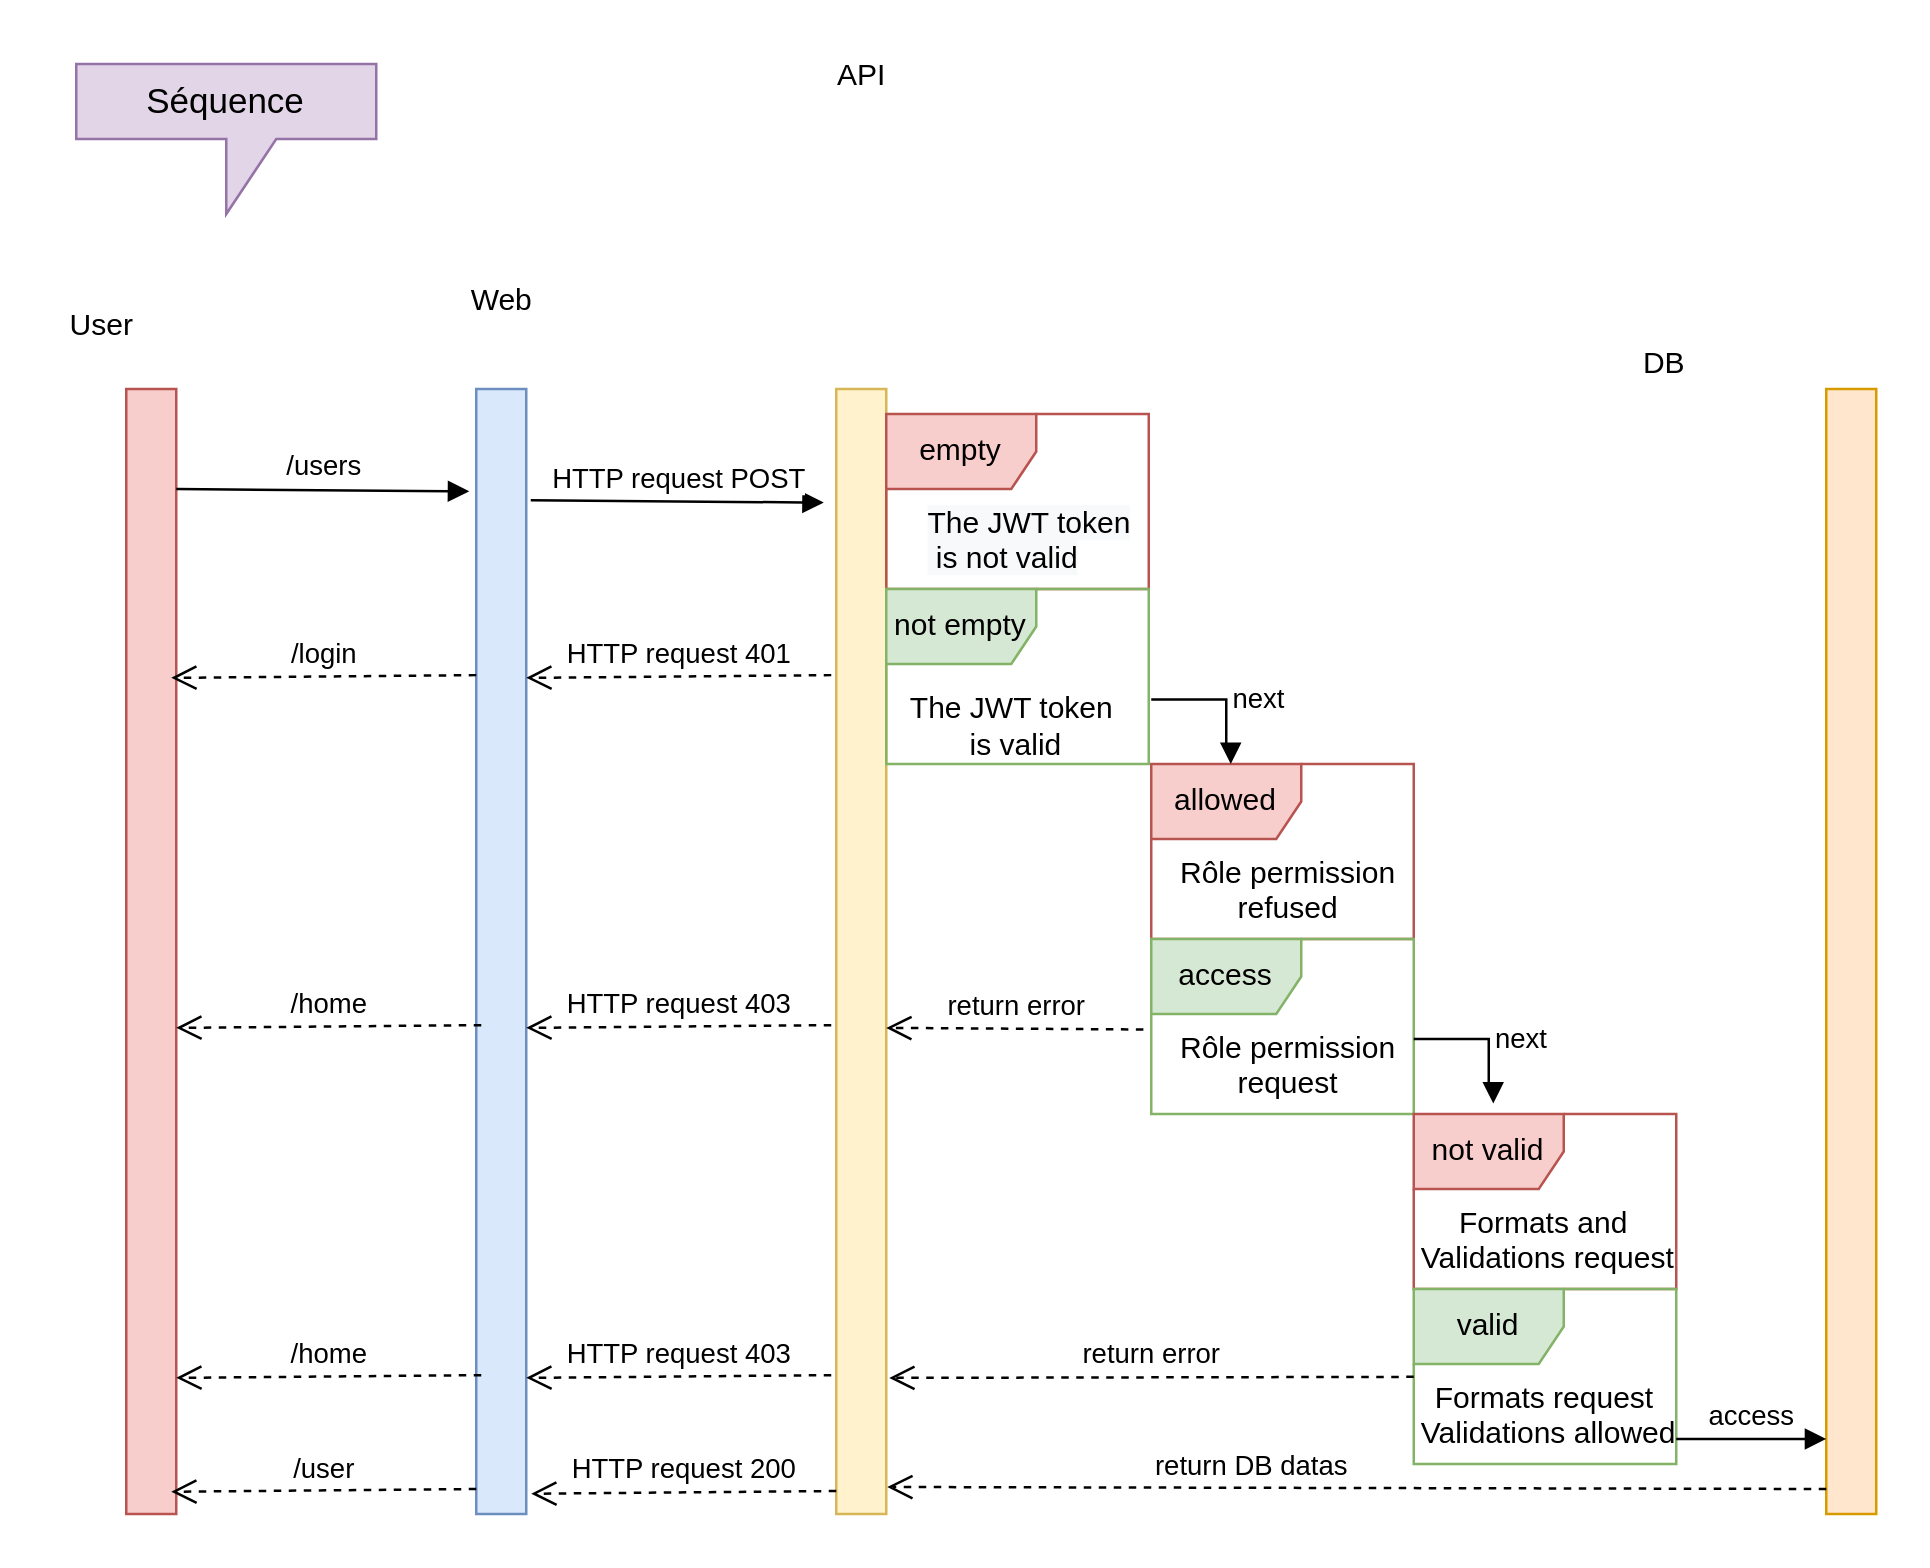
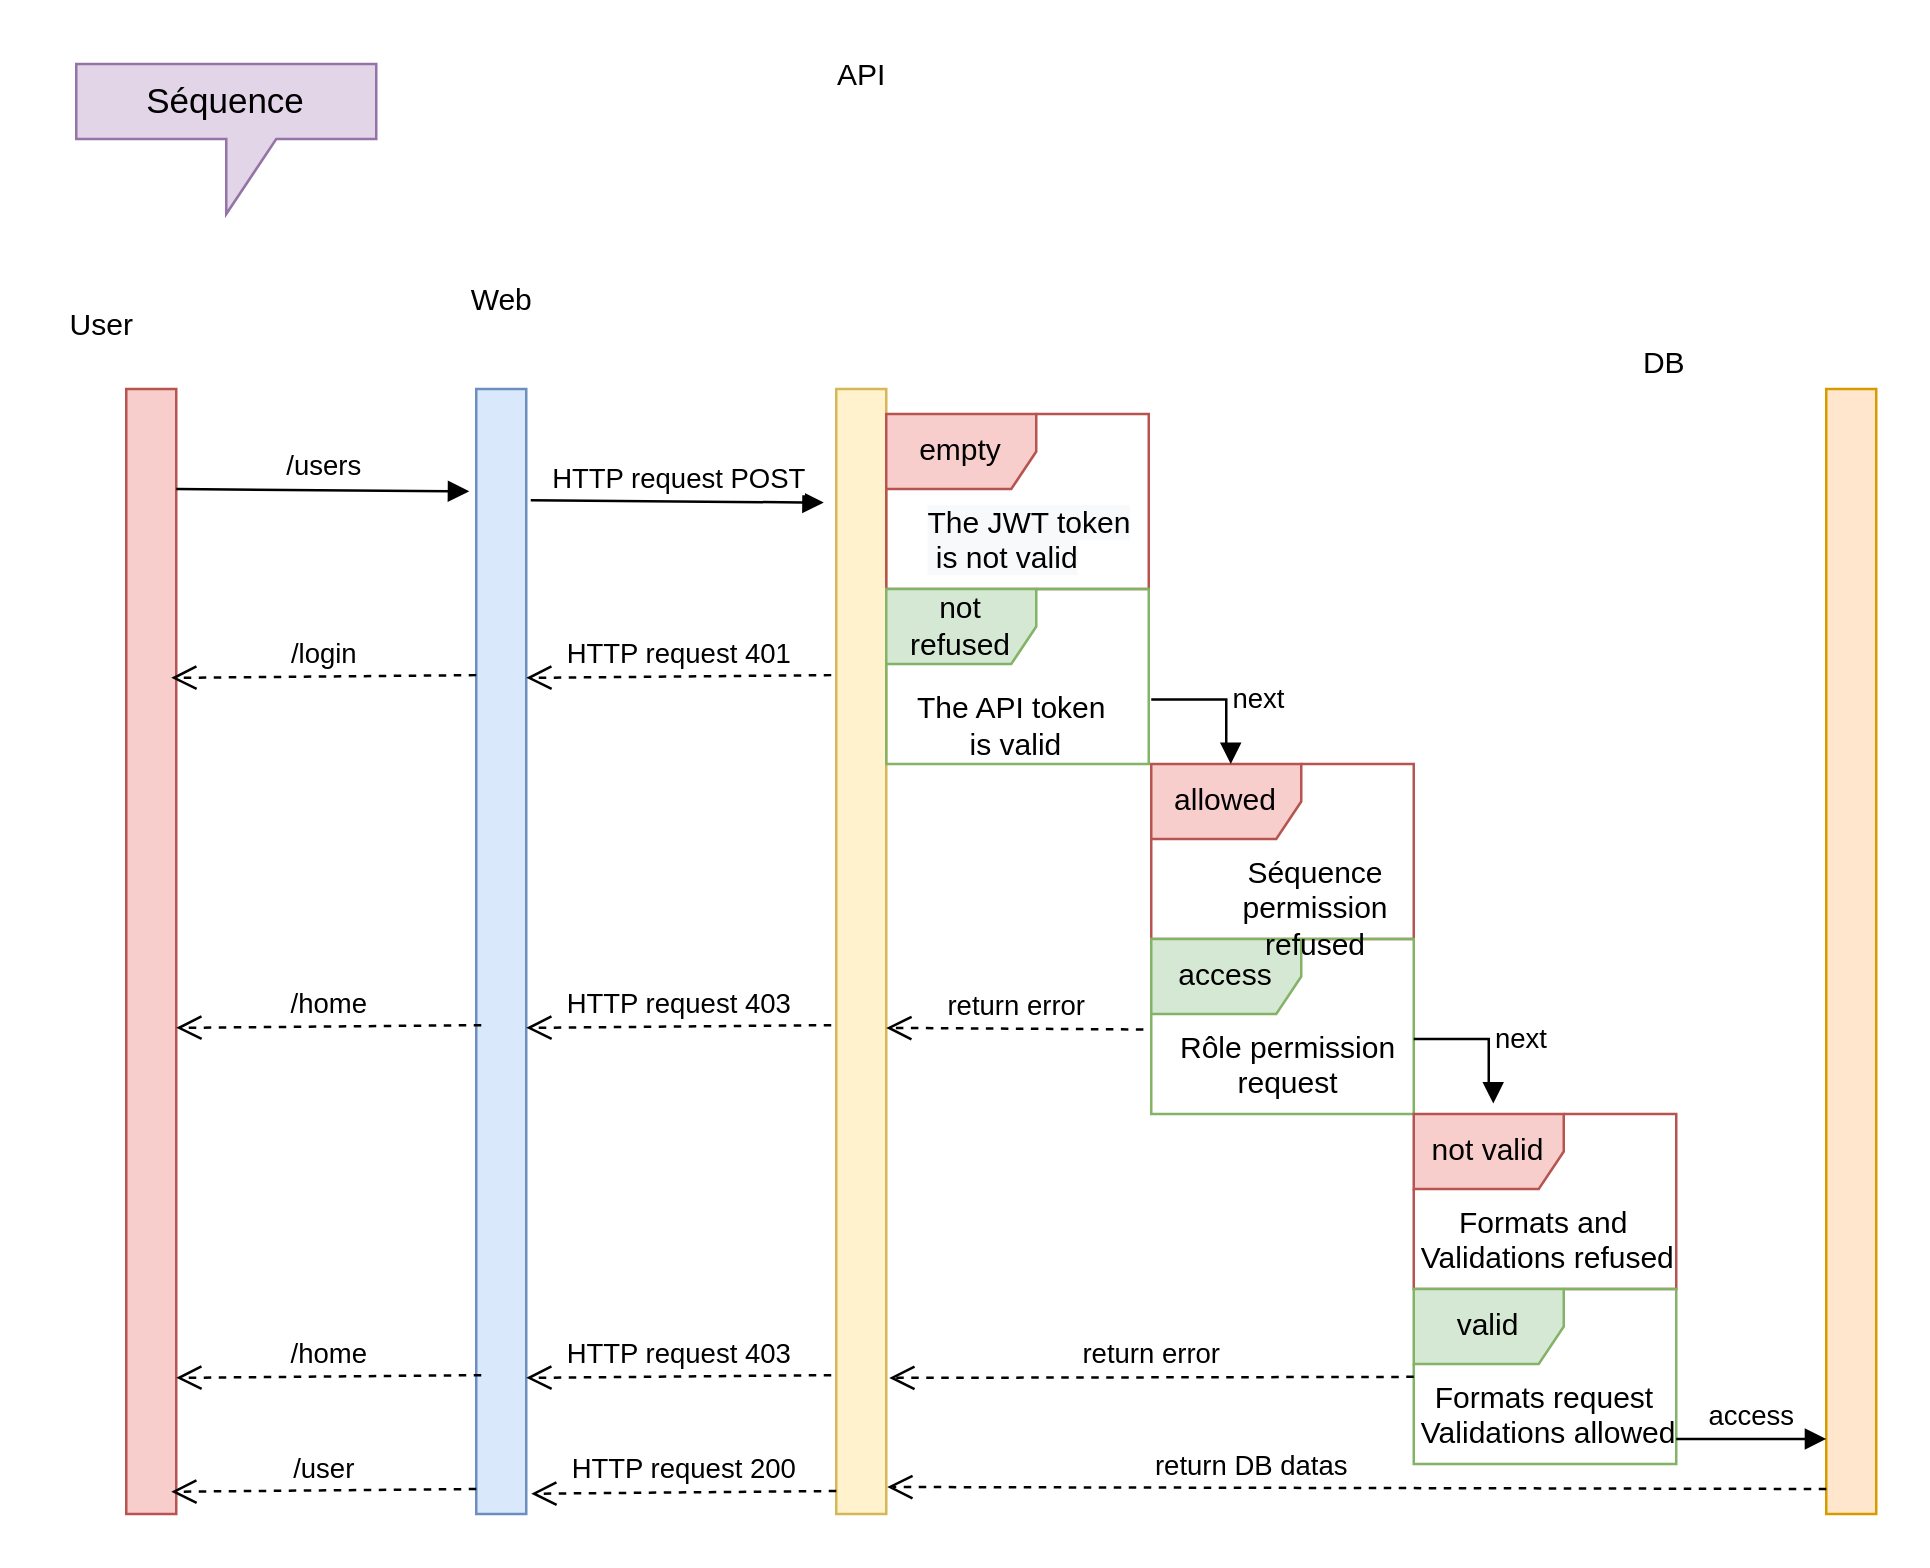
(961, 626) -> (961, 626)
(1013, 726) -> (1013, 726)
(1292, 892) -> (1316, 910)
(1549, 1260) -> (1549, 1260)
